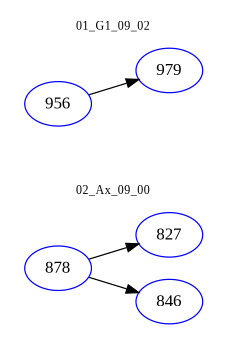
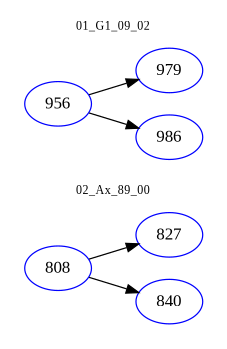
none -> (169, 137)
(114, 191) -> (114, 191)
(58, 268) -> (58, 268)
(169, 302) -> (169, 302)
